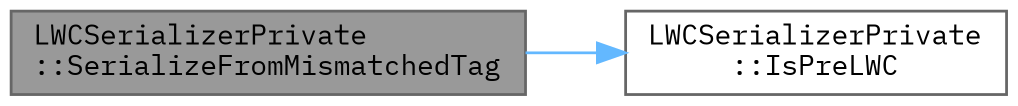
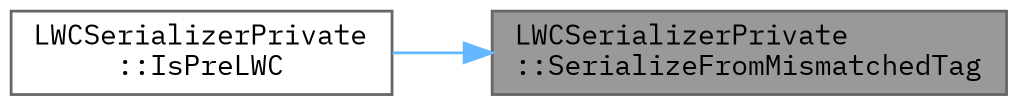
(561, 53) -> (428, 53)
